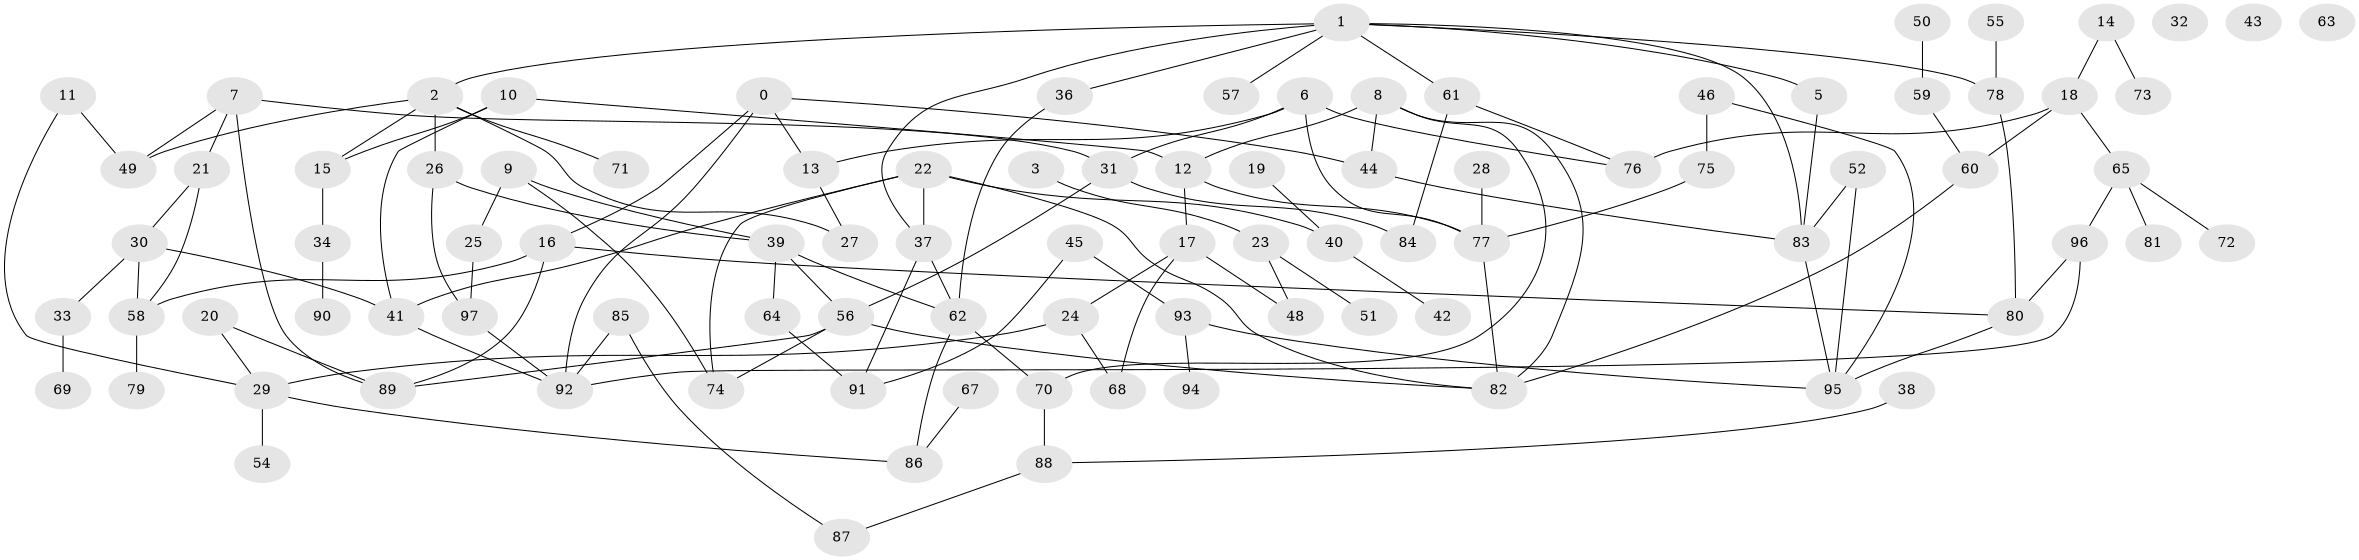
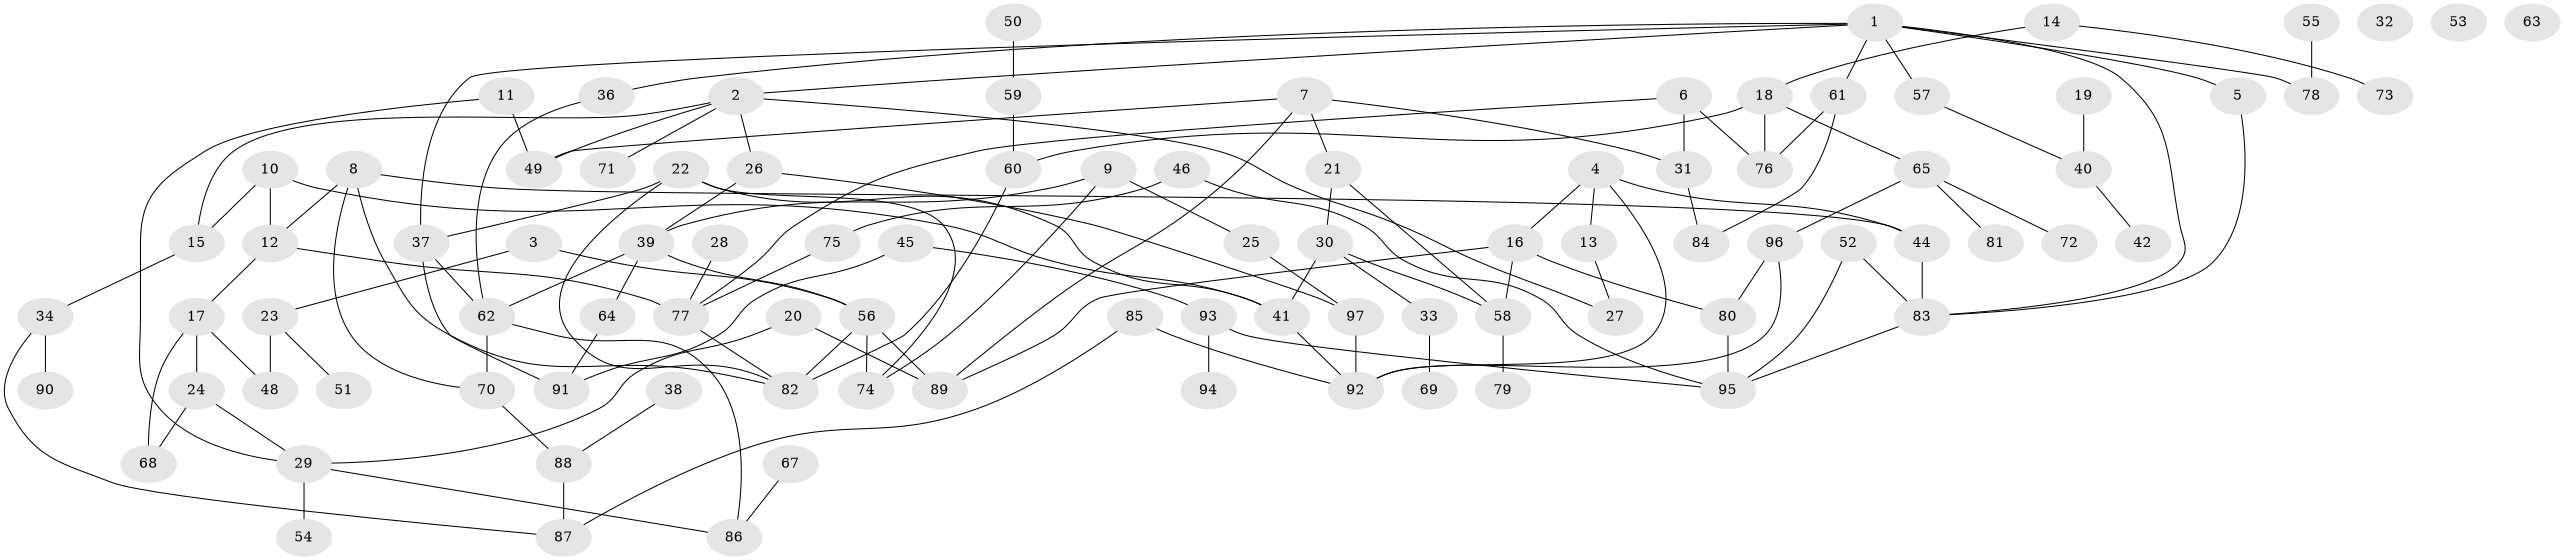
(2254, 22) -> (2459, 22)
(764, 96) -> (1596, 170)
(1095, 139) -> none
(1160, 202) -> (2003, 133)
(2012, 206) -> none
(983, 249) -> (696, 274)
none -> (217, 500)
